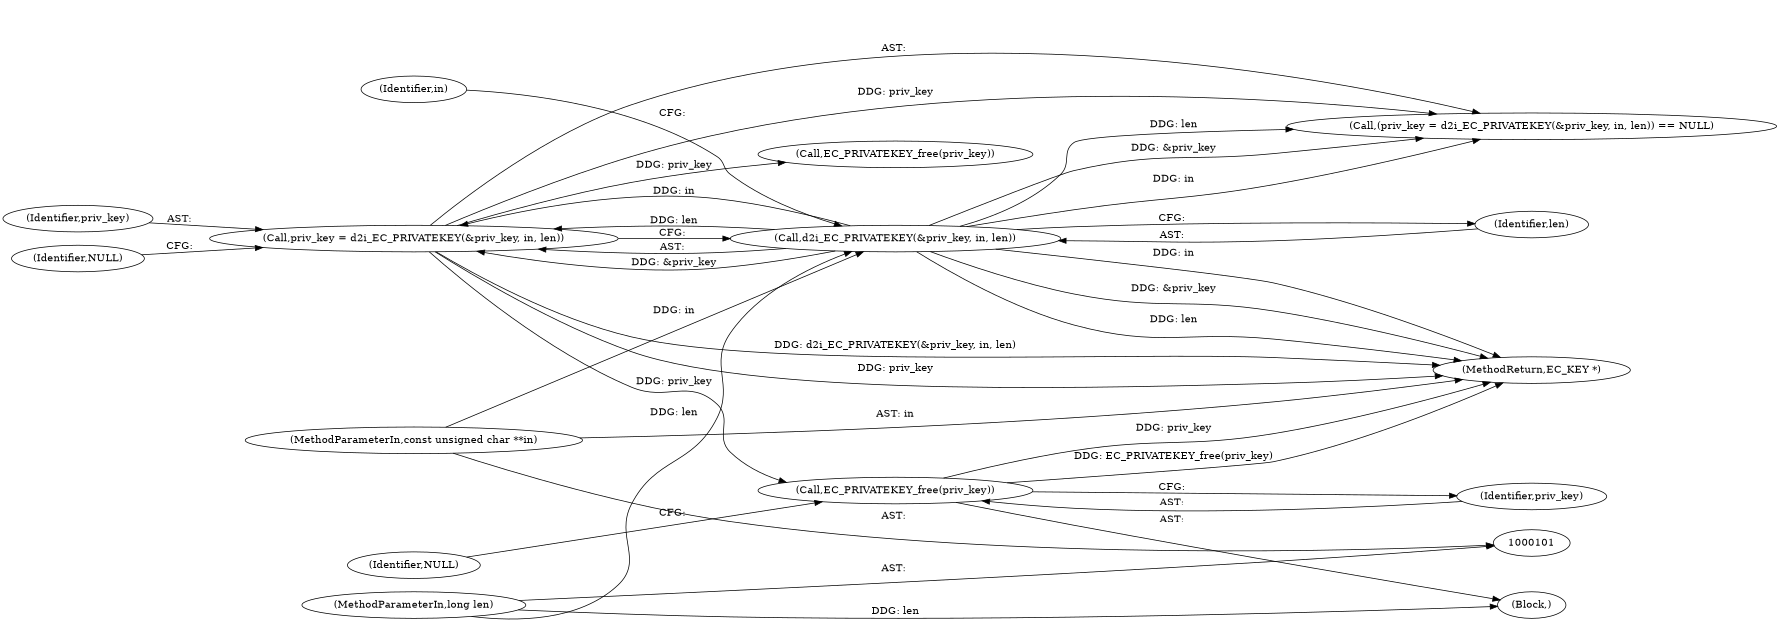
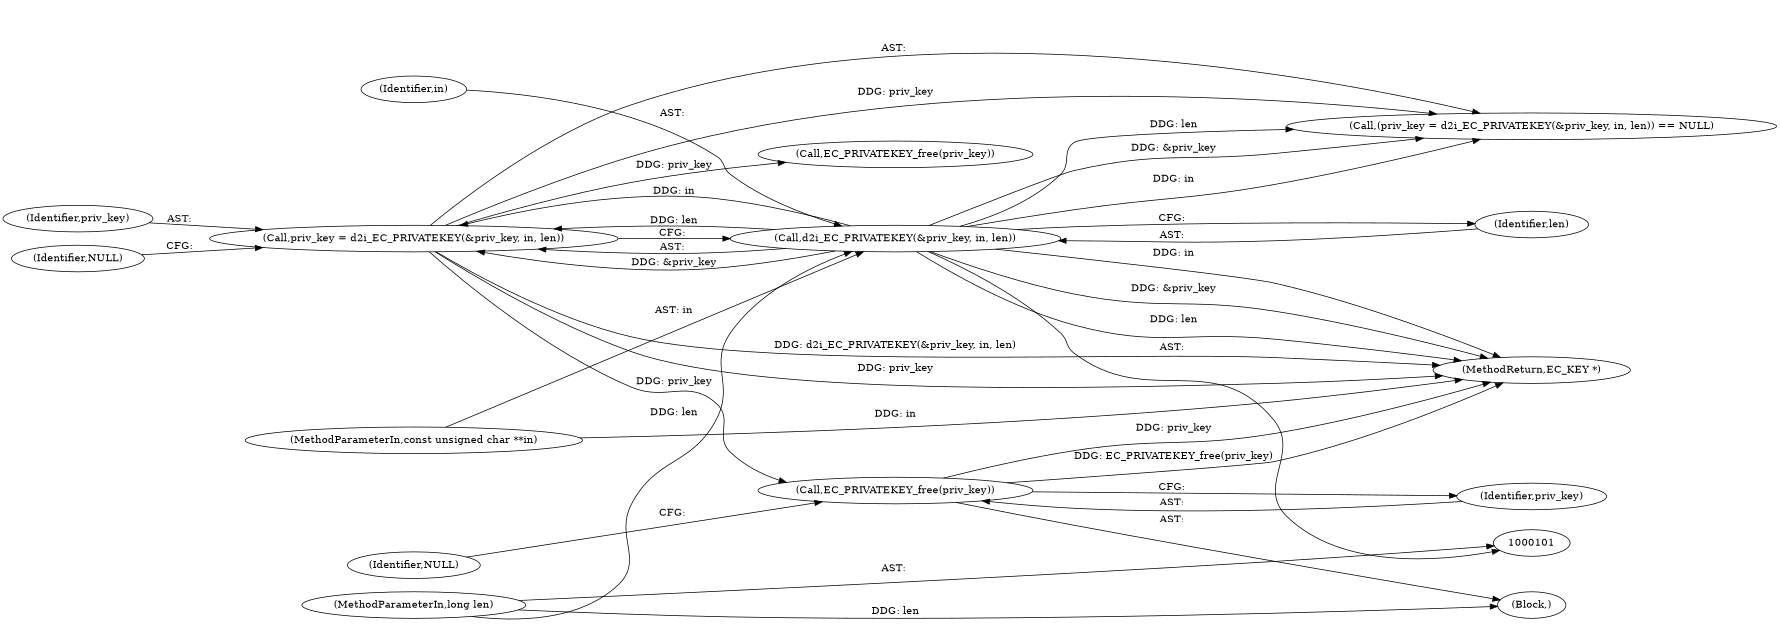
(674, 113) -> (674, 113)
(674, 311) -> (674, 311)
(895, 414) -> (895, 414)
(965, 544) -> (1243, 395)
